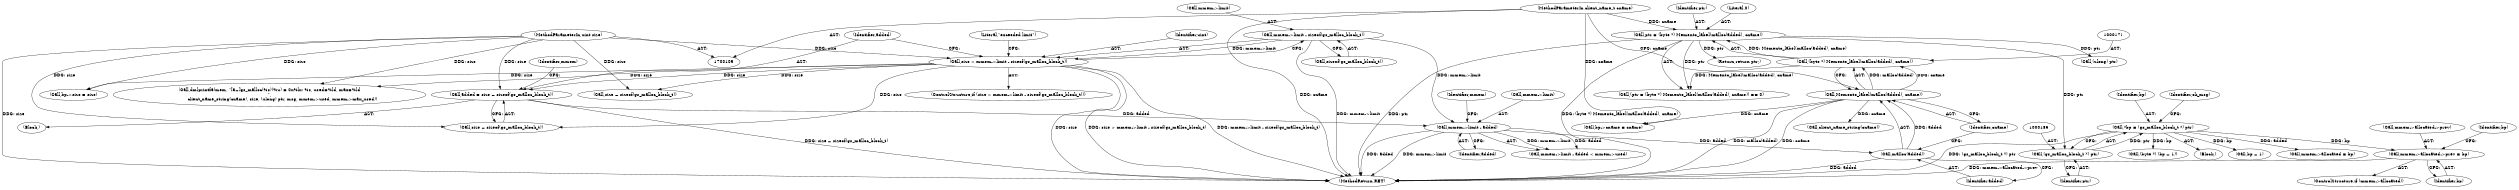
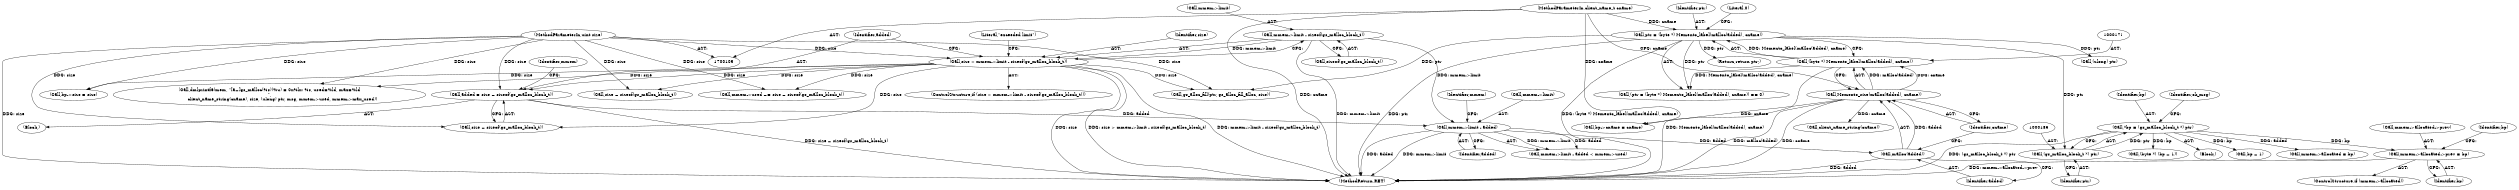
(1727, 22) -> (1727, 22)
(1191, 35) -> (1191, 35)
none -> (1819, 41)
none -> (782, 95)
none -> (1221, 95)
(1874, 95) -> (1874, 95)
none -> (1659, 169)
